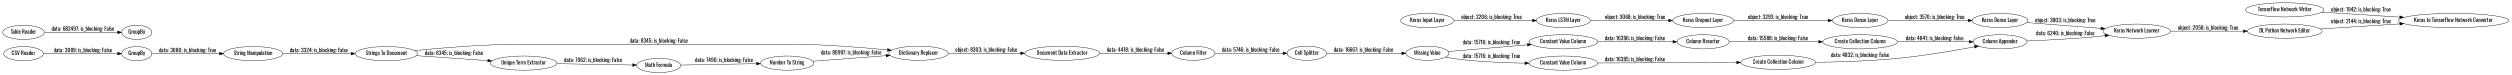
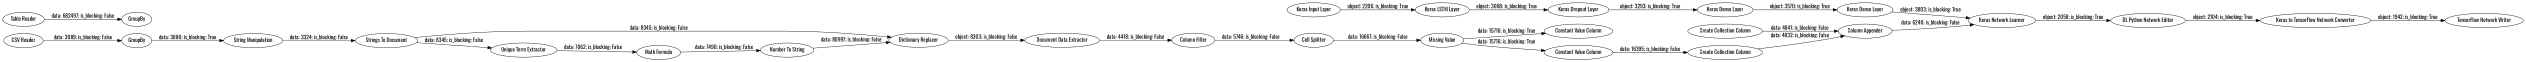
(2361, 15) -> (2406, 21)
(2361, 22) -> (2223, 18)
(1703, 42) -> none
